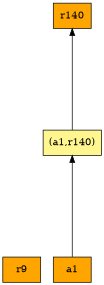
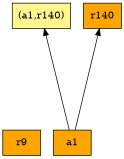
(72, 83) -> (86, 83)
